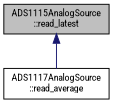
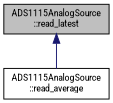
(56, 84) -> (56, 84)
